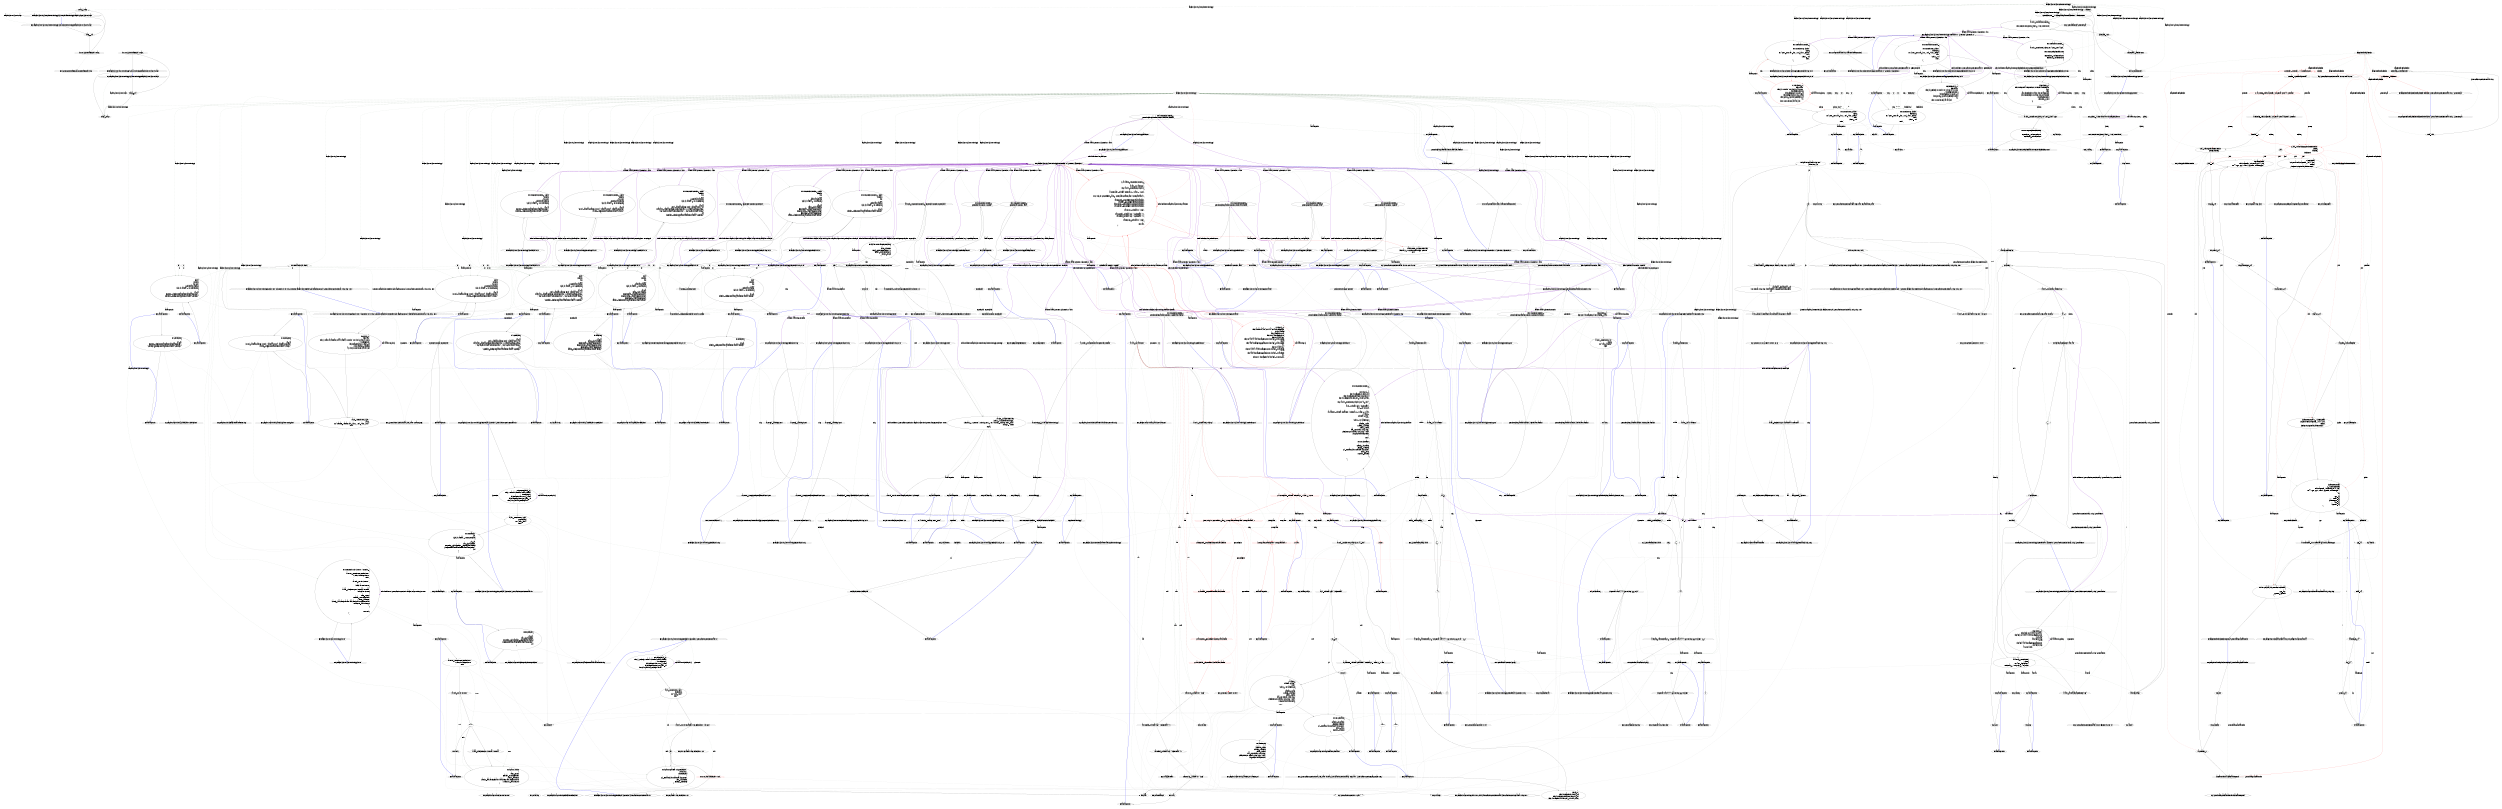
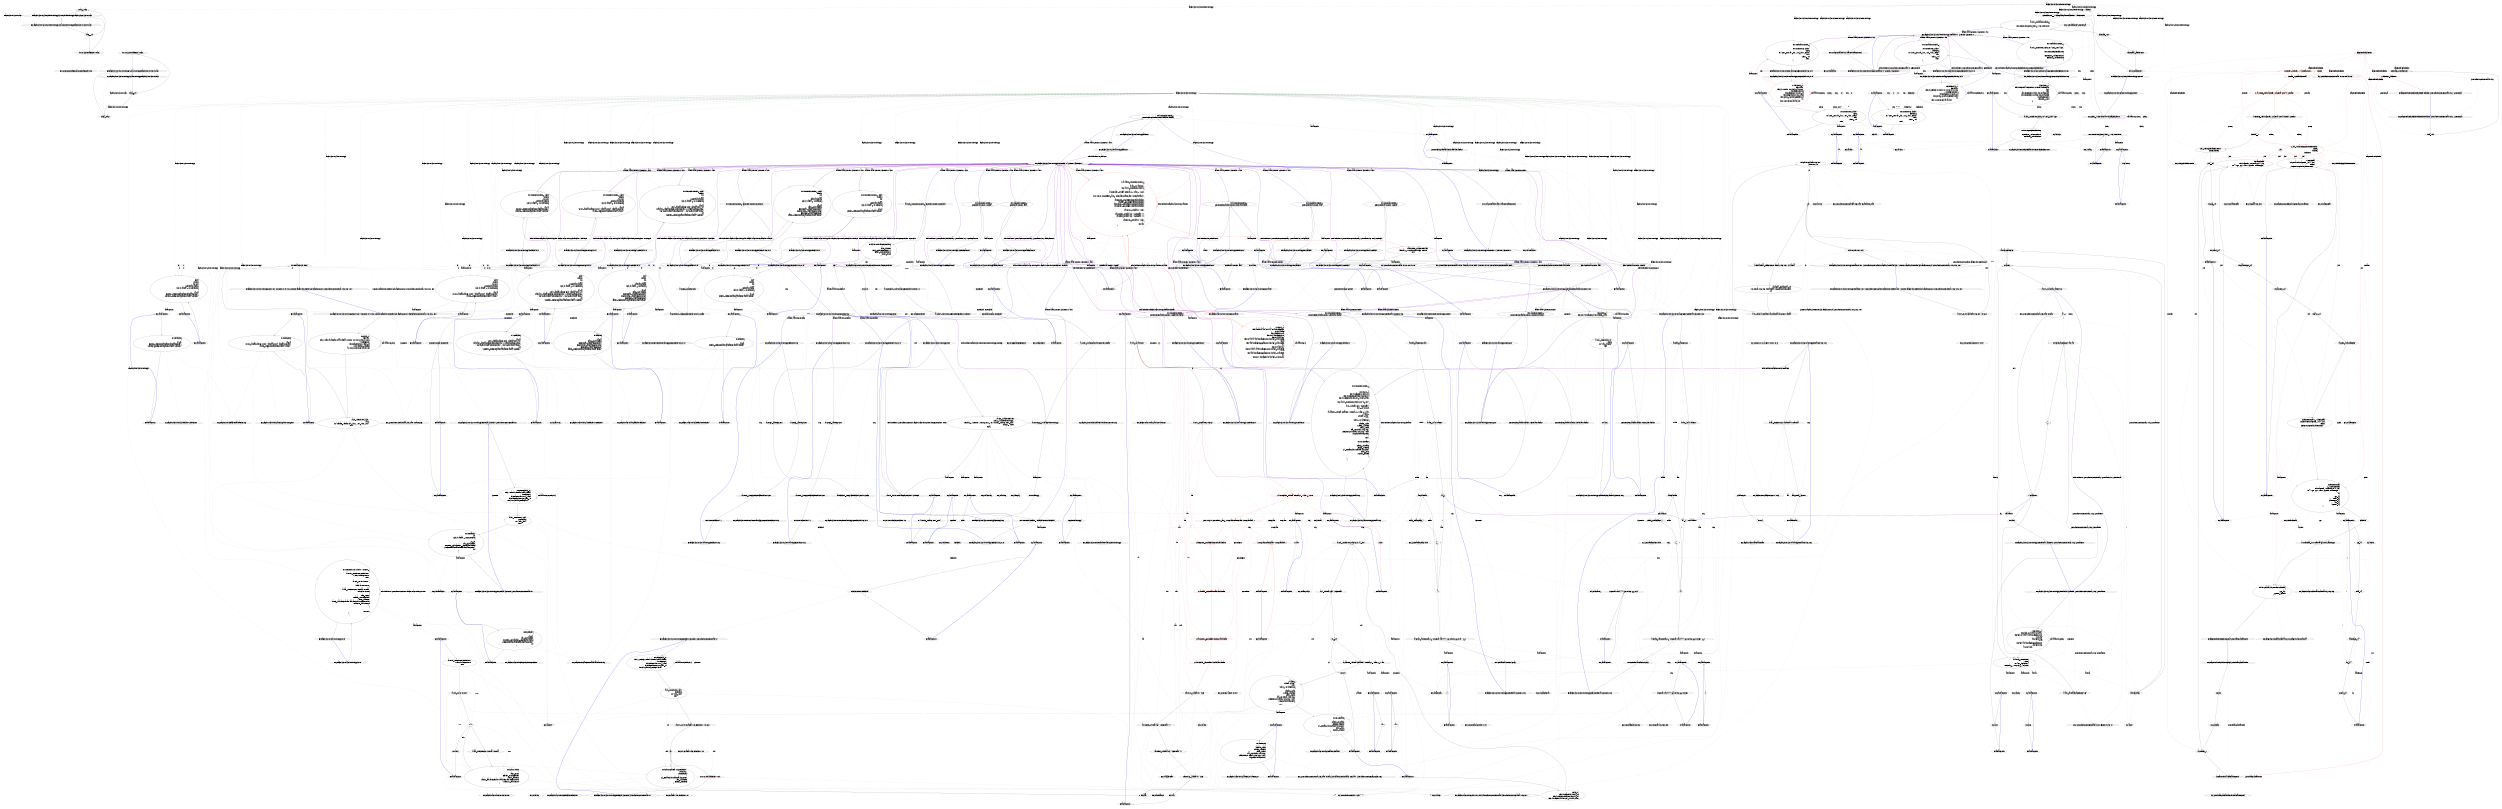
(951, 558) -> (953, 558)
